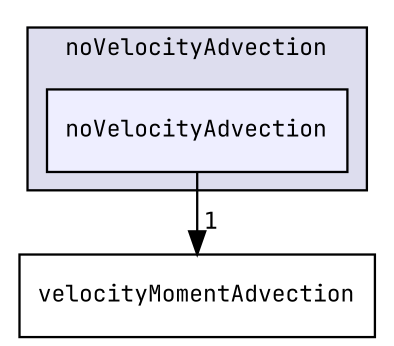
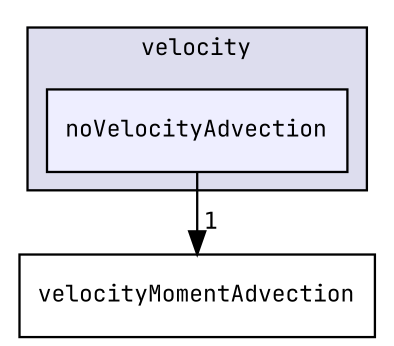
(197, 49) -> (197, 49)
